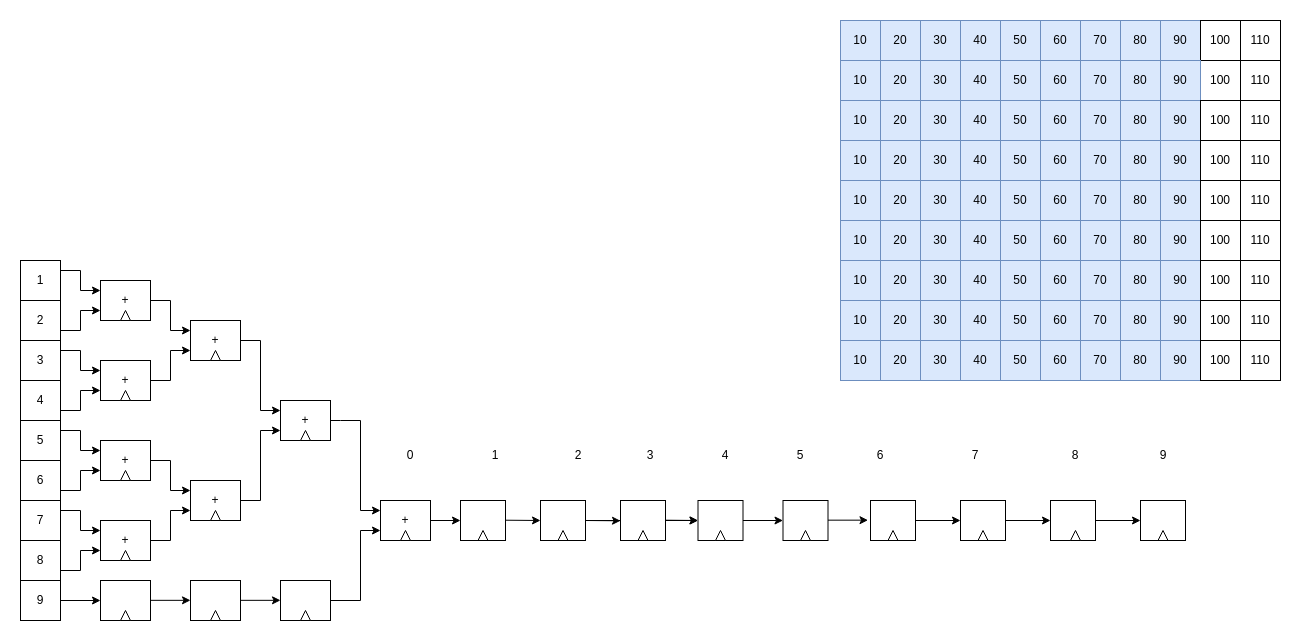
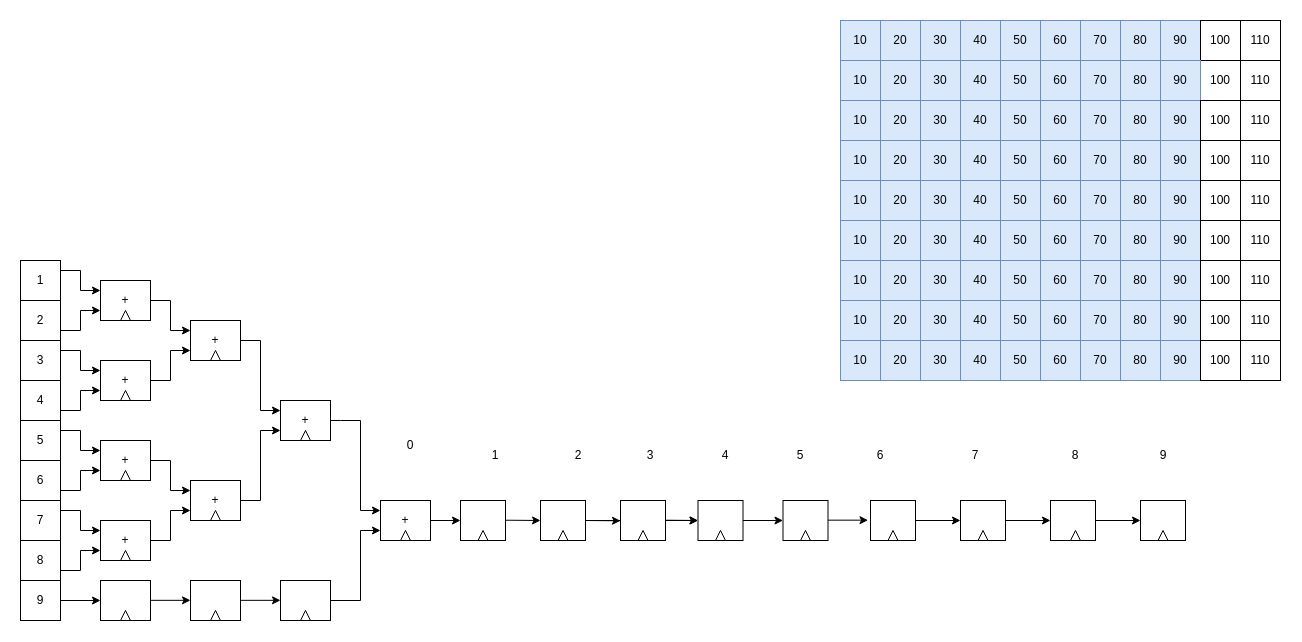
(411, 456) -> (411, 446)
